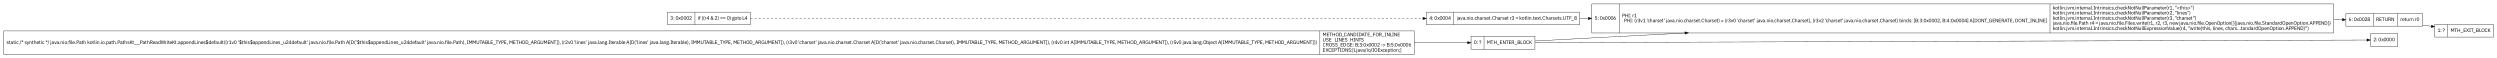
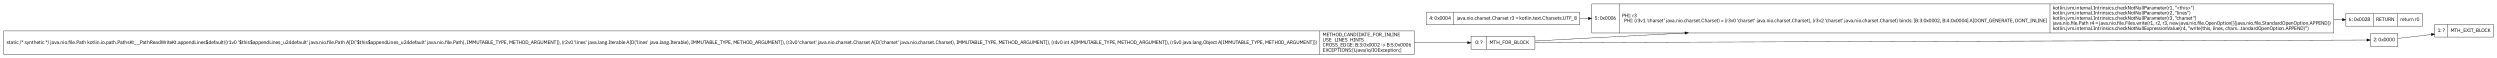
(1630, 16) -> (1630, 16)
(709, 18) -> none
(2427, 26) -> (2415, 36)
(1509, 43) -> (1509, 43)
